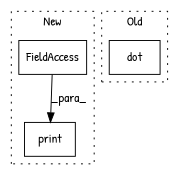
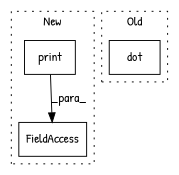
(51, 94) -> (51, 94)
